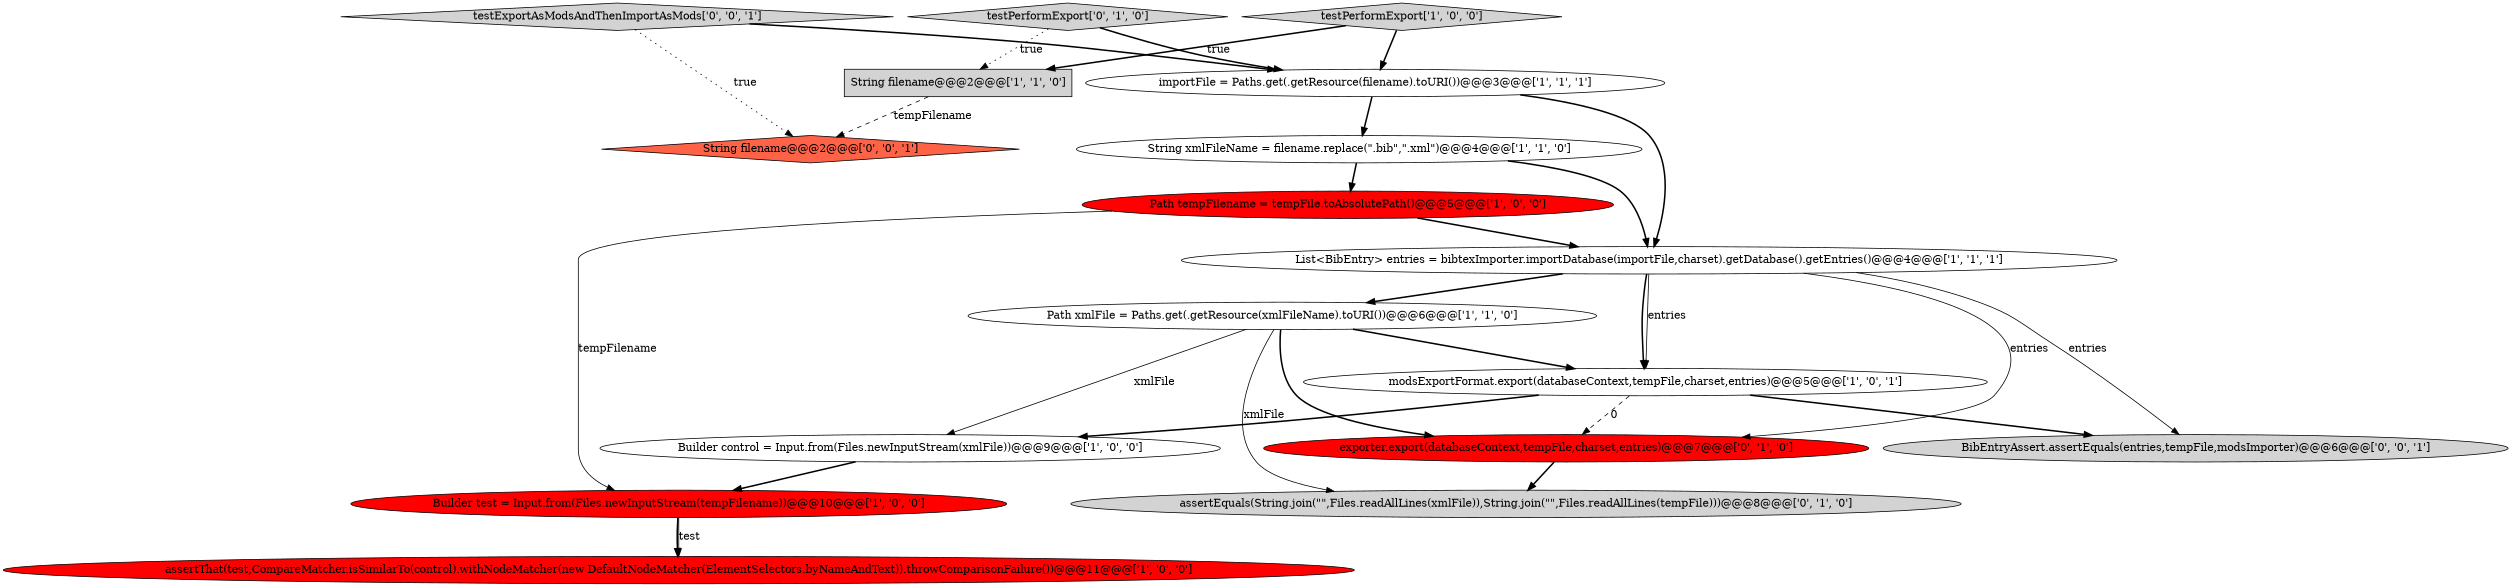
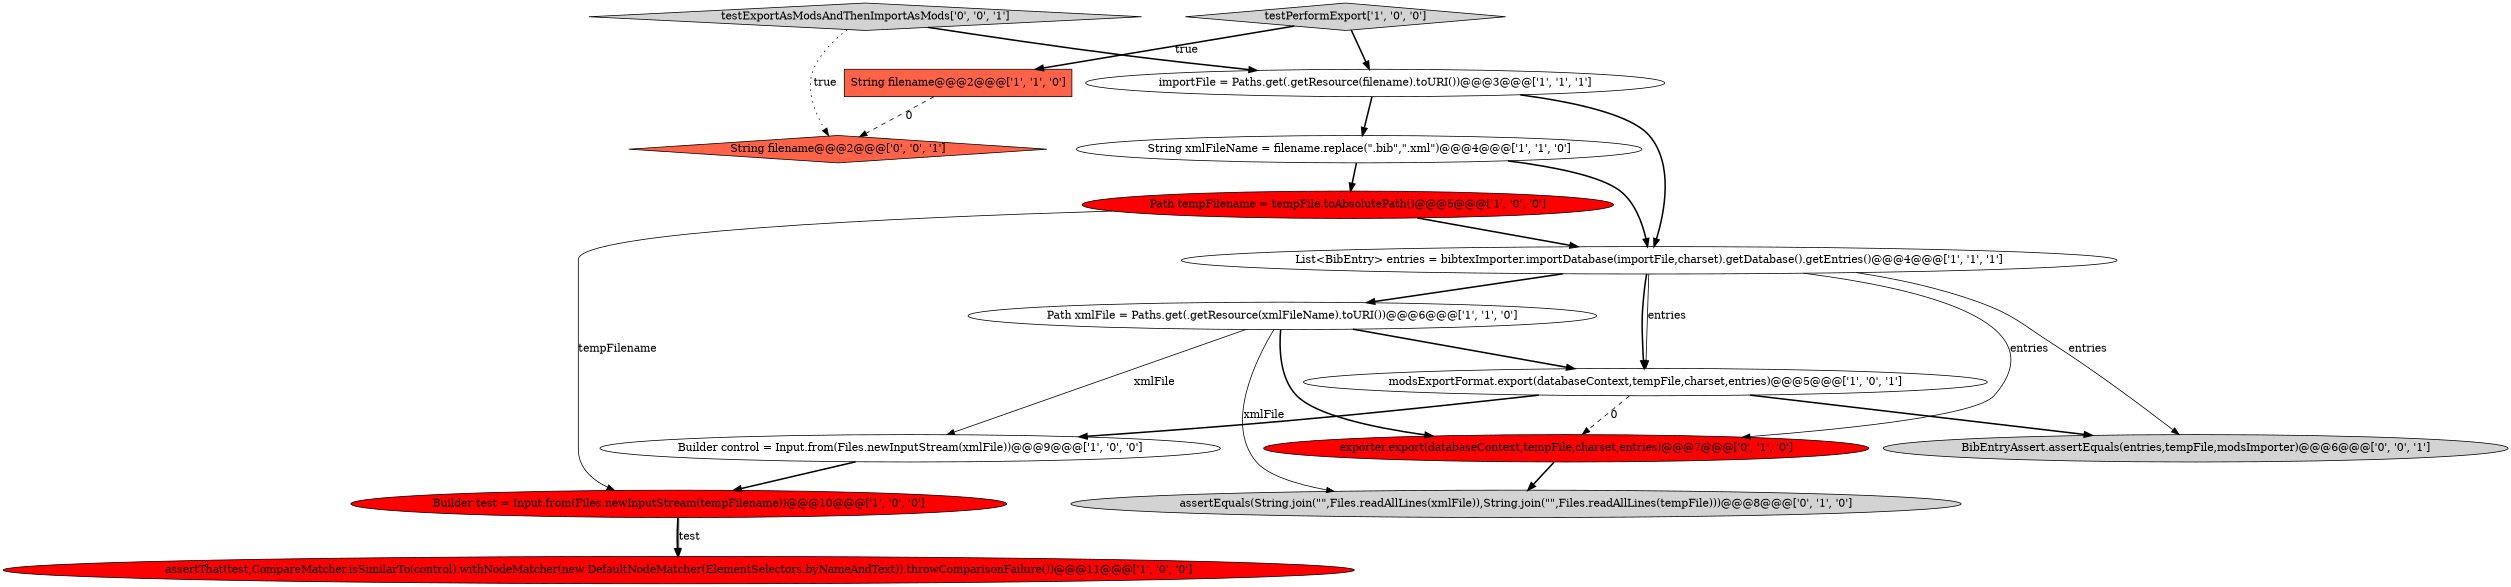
(1068, 17) -> none
(958, 83) -> (958, 83)
(933, 116) -> (909, 116)
